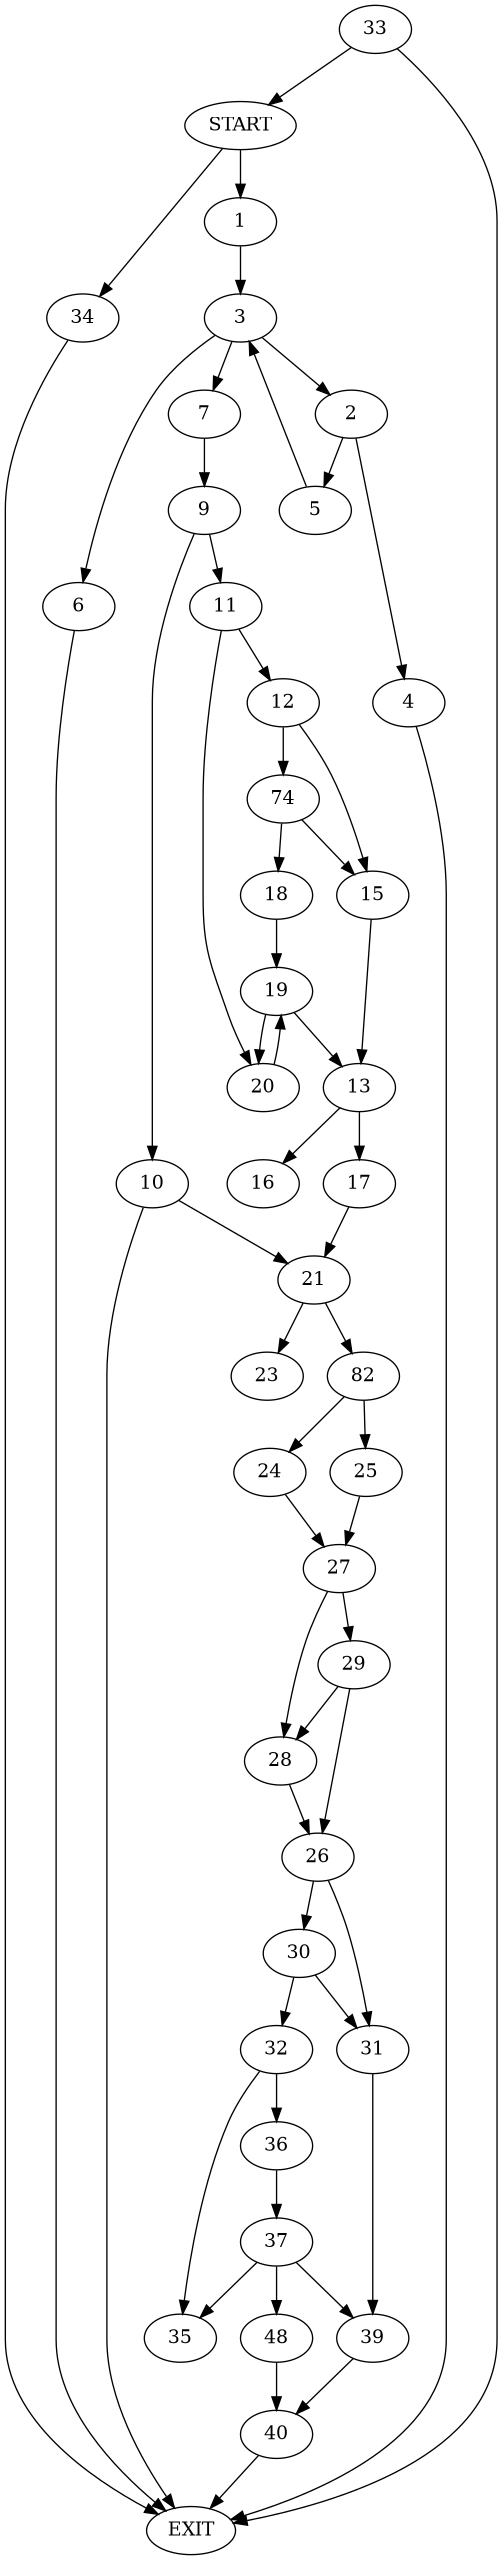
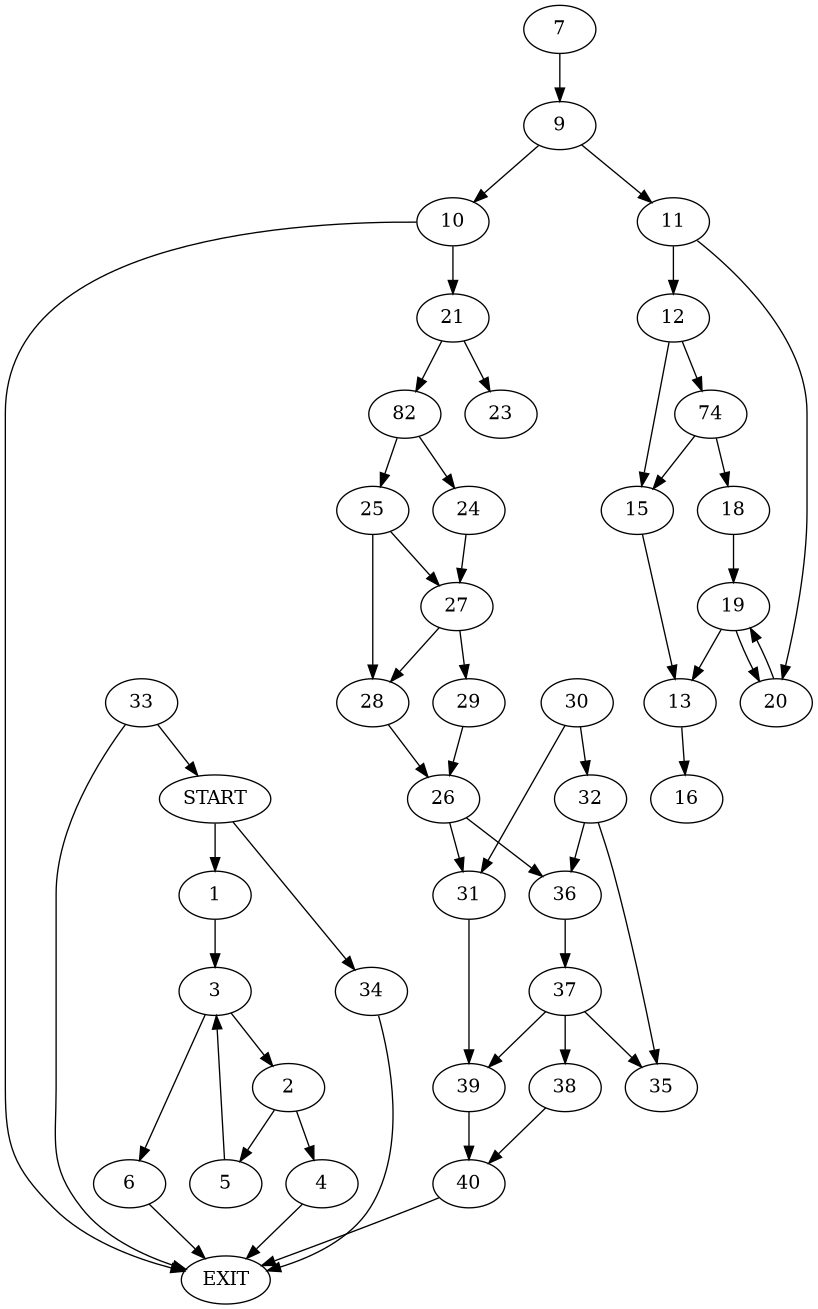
(225, 360) -> none
(359, 1184) -> none
(321, 1708) -> (373, 600)
(310, 1898) -> (506, 848)
(277, 2338) -> (565, 1088)
